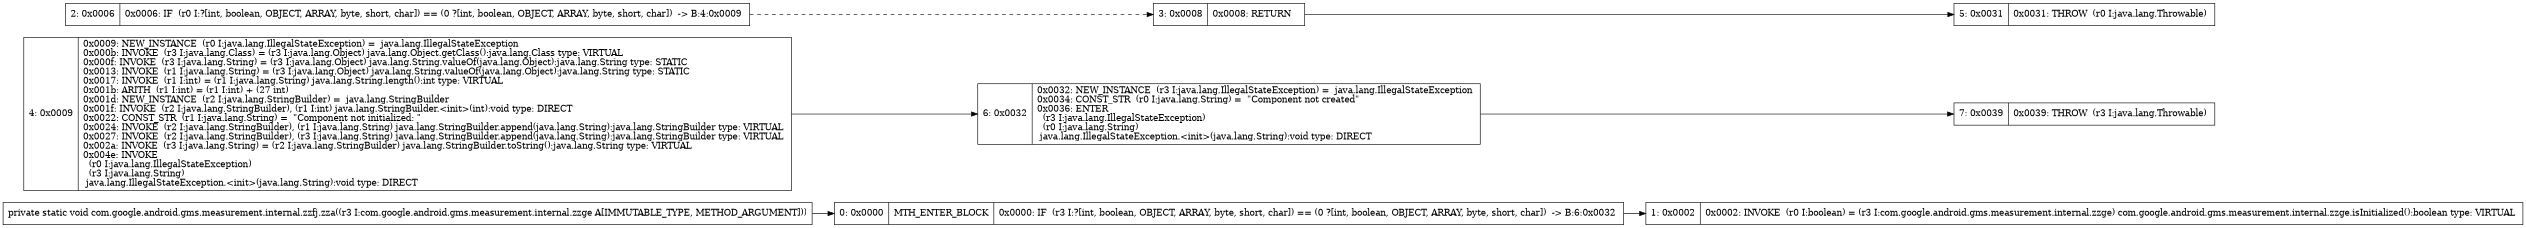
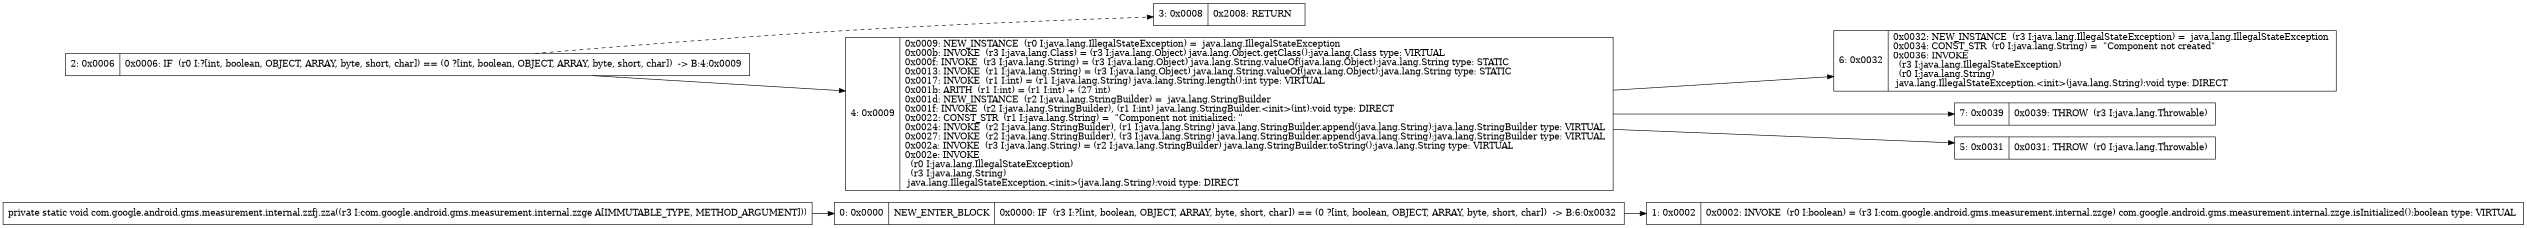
(1256, 14) -> (1257, 14)
(1626, 15) -> (1781, 136)
none -> (716, 83)
(1075, 109) -> (1934, 56)
(1714, 114) -> (1781, 114)
(123, 155) -> (945, 155)
(941, 213) -> (942, 213)
